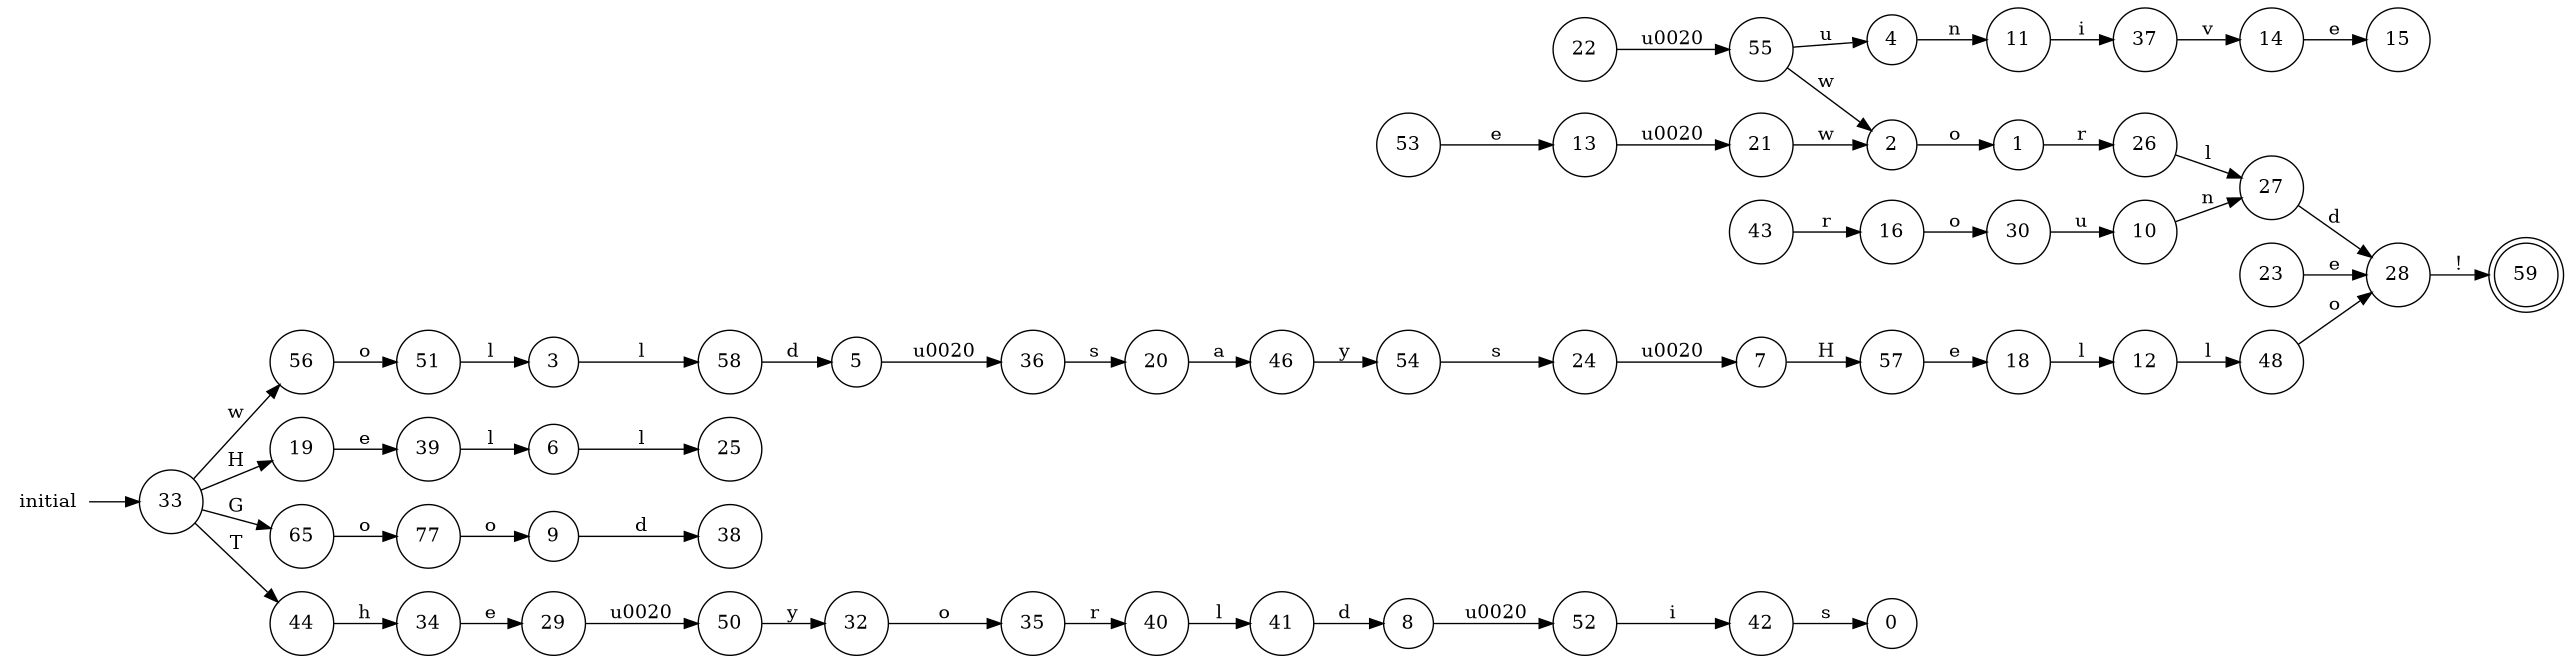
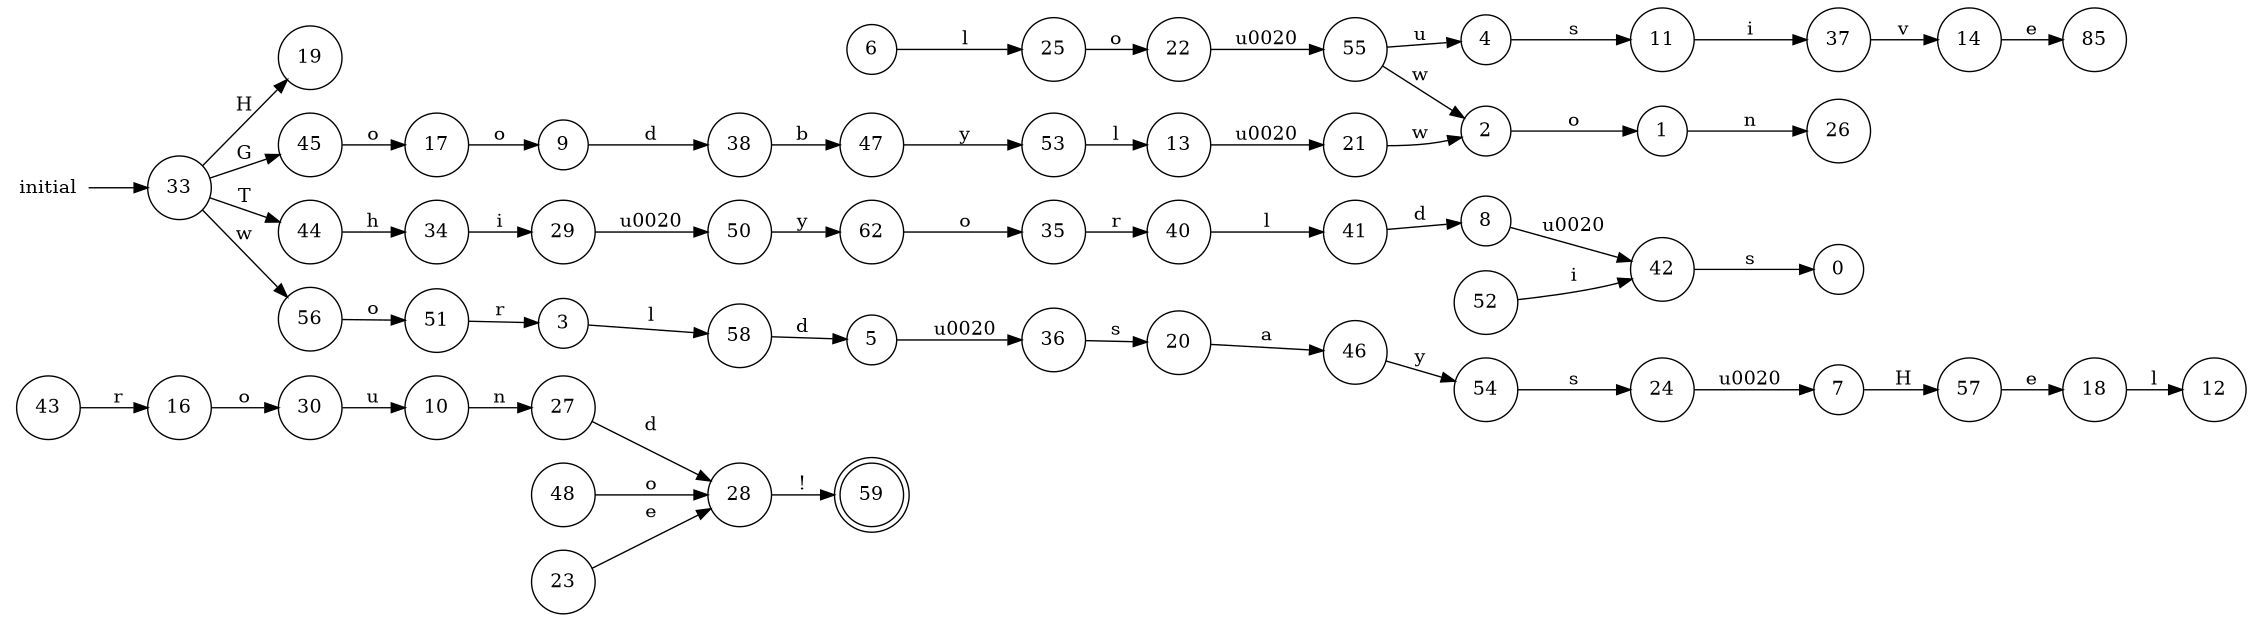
(1955, 29) -> (1574, 29)
(2398, 40) -> (2095, 40)
none -> (1109, 49)
(1497, 135) -> (1116, 135)
(2082, 135) -> (1751, 121)
none -> (872, 145)
(2202, 164) -> none
(491, 352) -> (500, 310)
(2201, 362) -> none
(428, 449) -> none
(302, 536) -> (310, 145)
(428, 536) -> (437, 145)
(491, 613) -> (500, 222)
(857, 624) -> (872, 232)
(1486, 624) -> (1564, 242)
